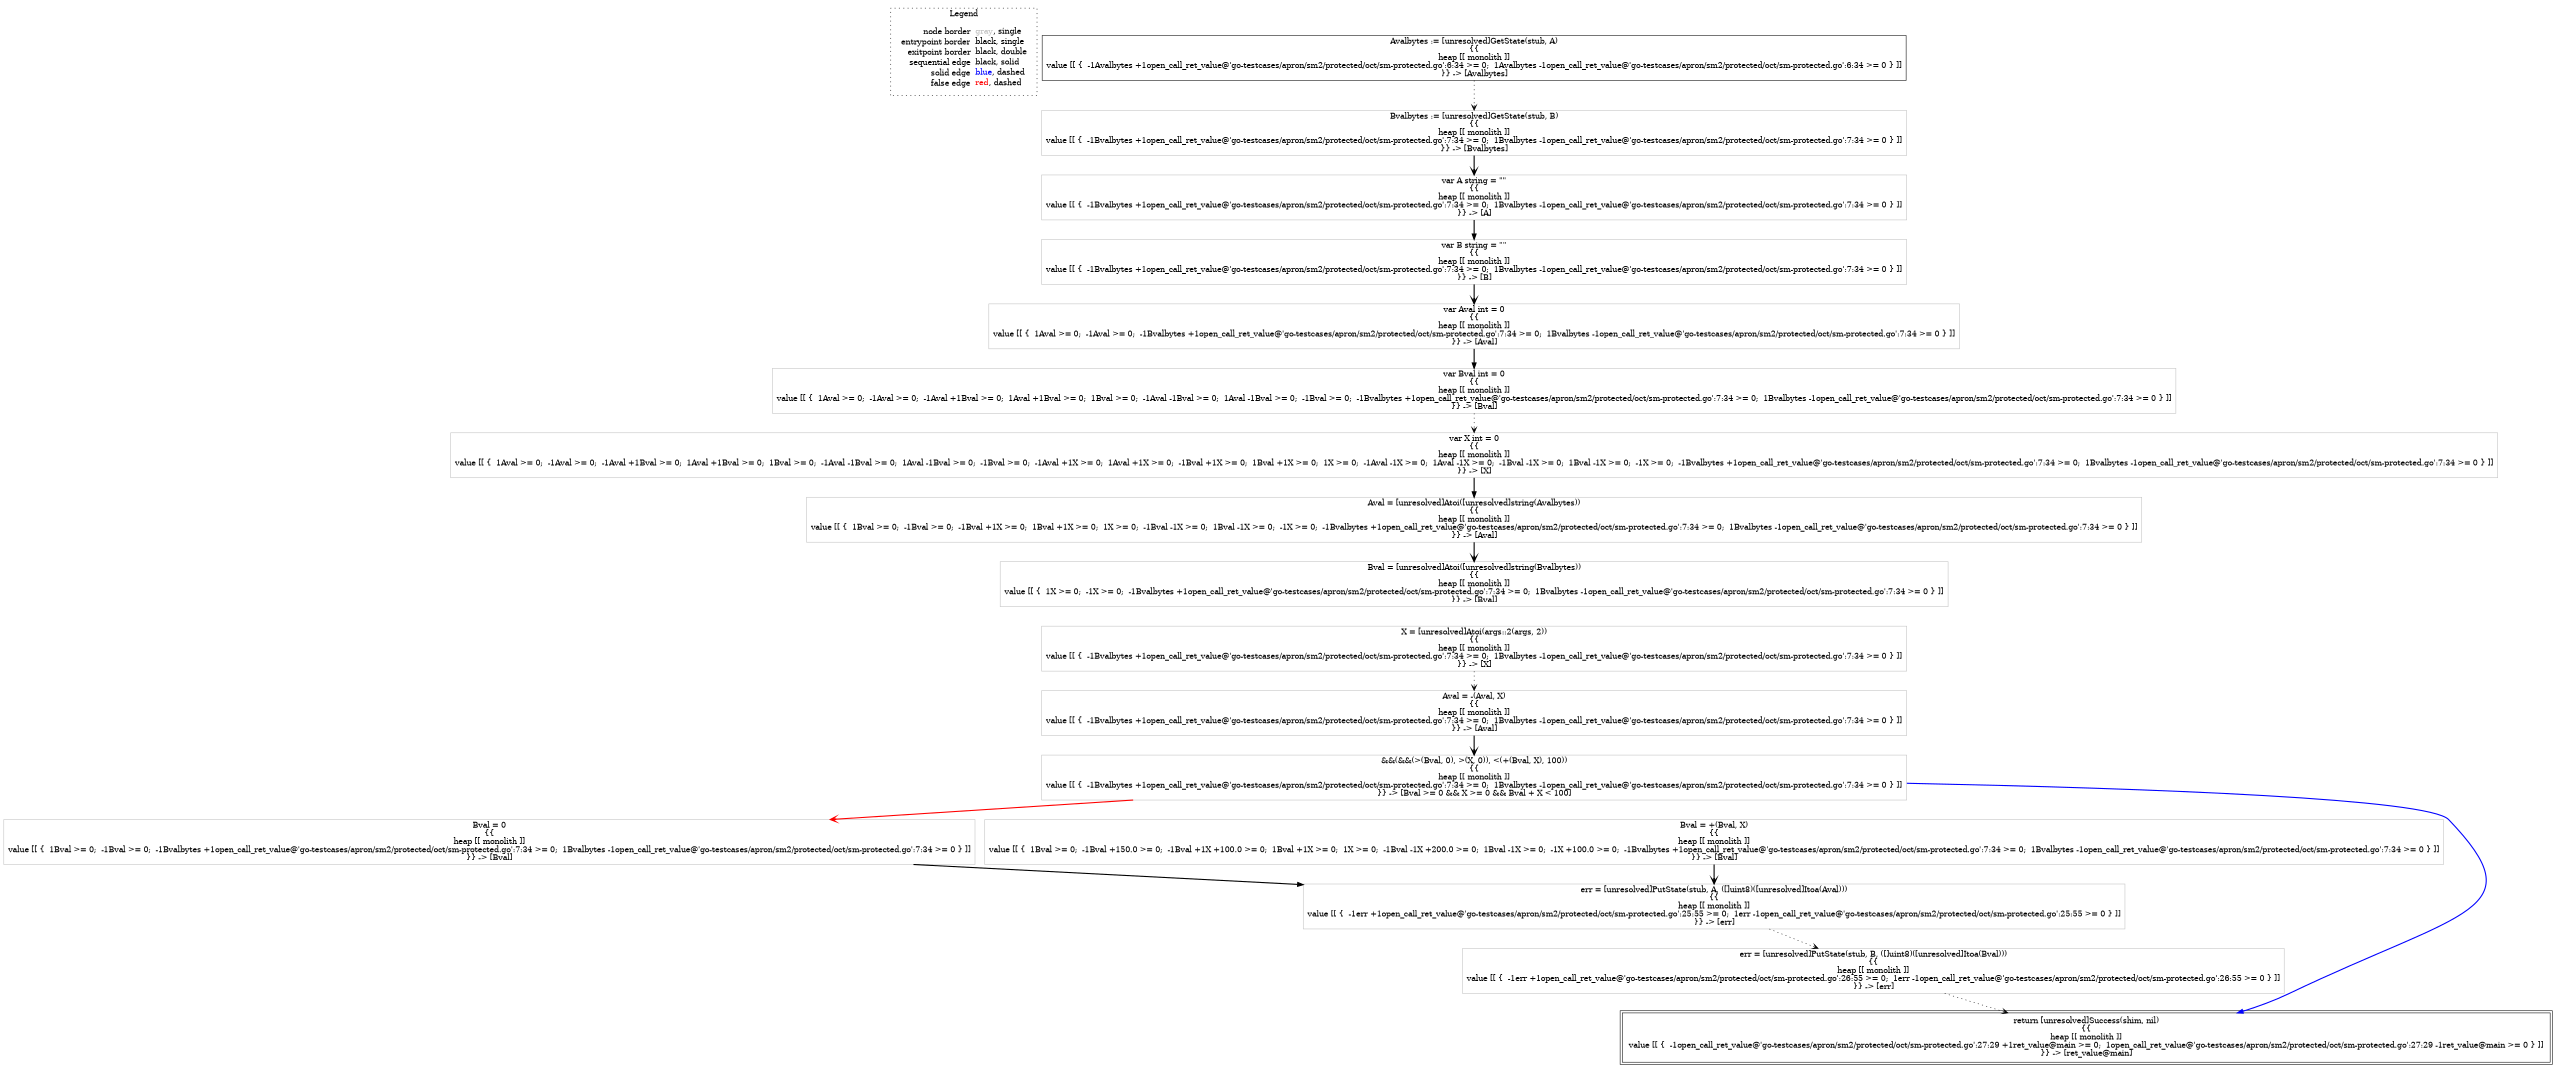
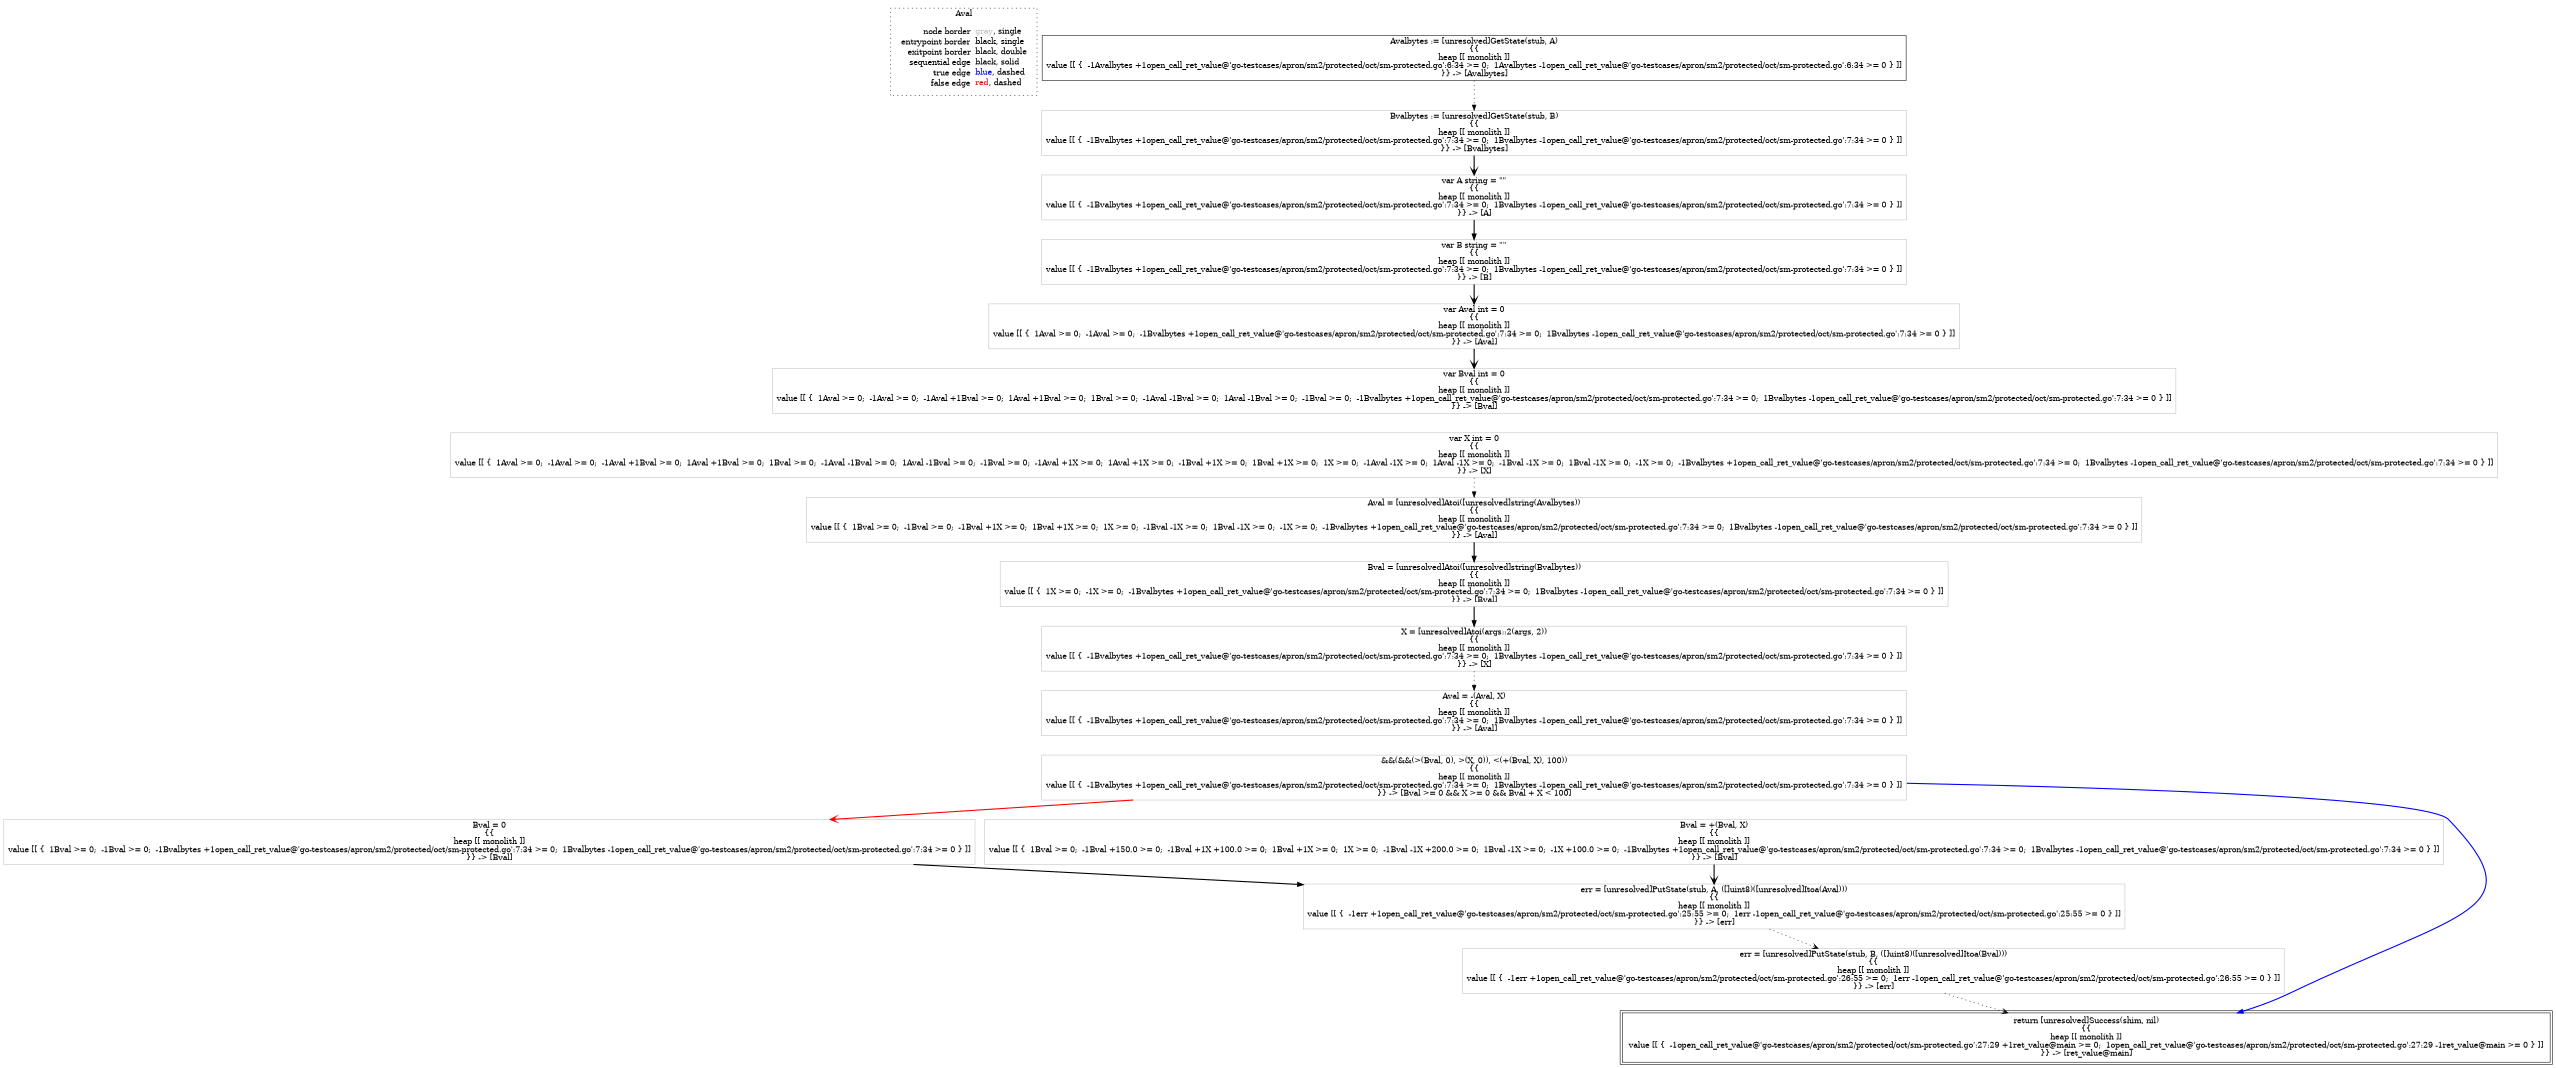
(964, 14) -> (964, 14)
(952, 73) -> (953, 73)
(1474, 93) -> (1474, 93)
(1474, 356) -> (1474, 356)
(1474, 420) -> none
(1474, 485) -> (1474, 485)
(1474, 549) -> (1474, 549)
none -> (1474, 614)
(1474, 678) -> (1474, 678)
(1474, 743) -> none
